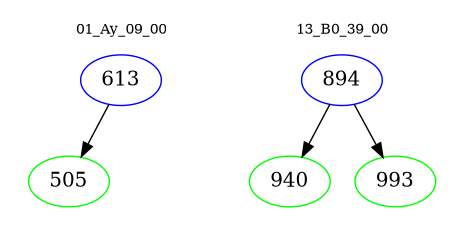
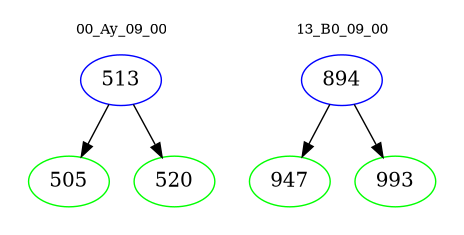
(122, 30) -> (122, 30)
(343, 30) -> (343, 30)
(121, 80) -> (121, 80)
none -> (174, 181)
(290, 181) -> (290, 181)
